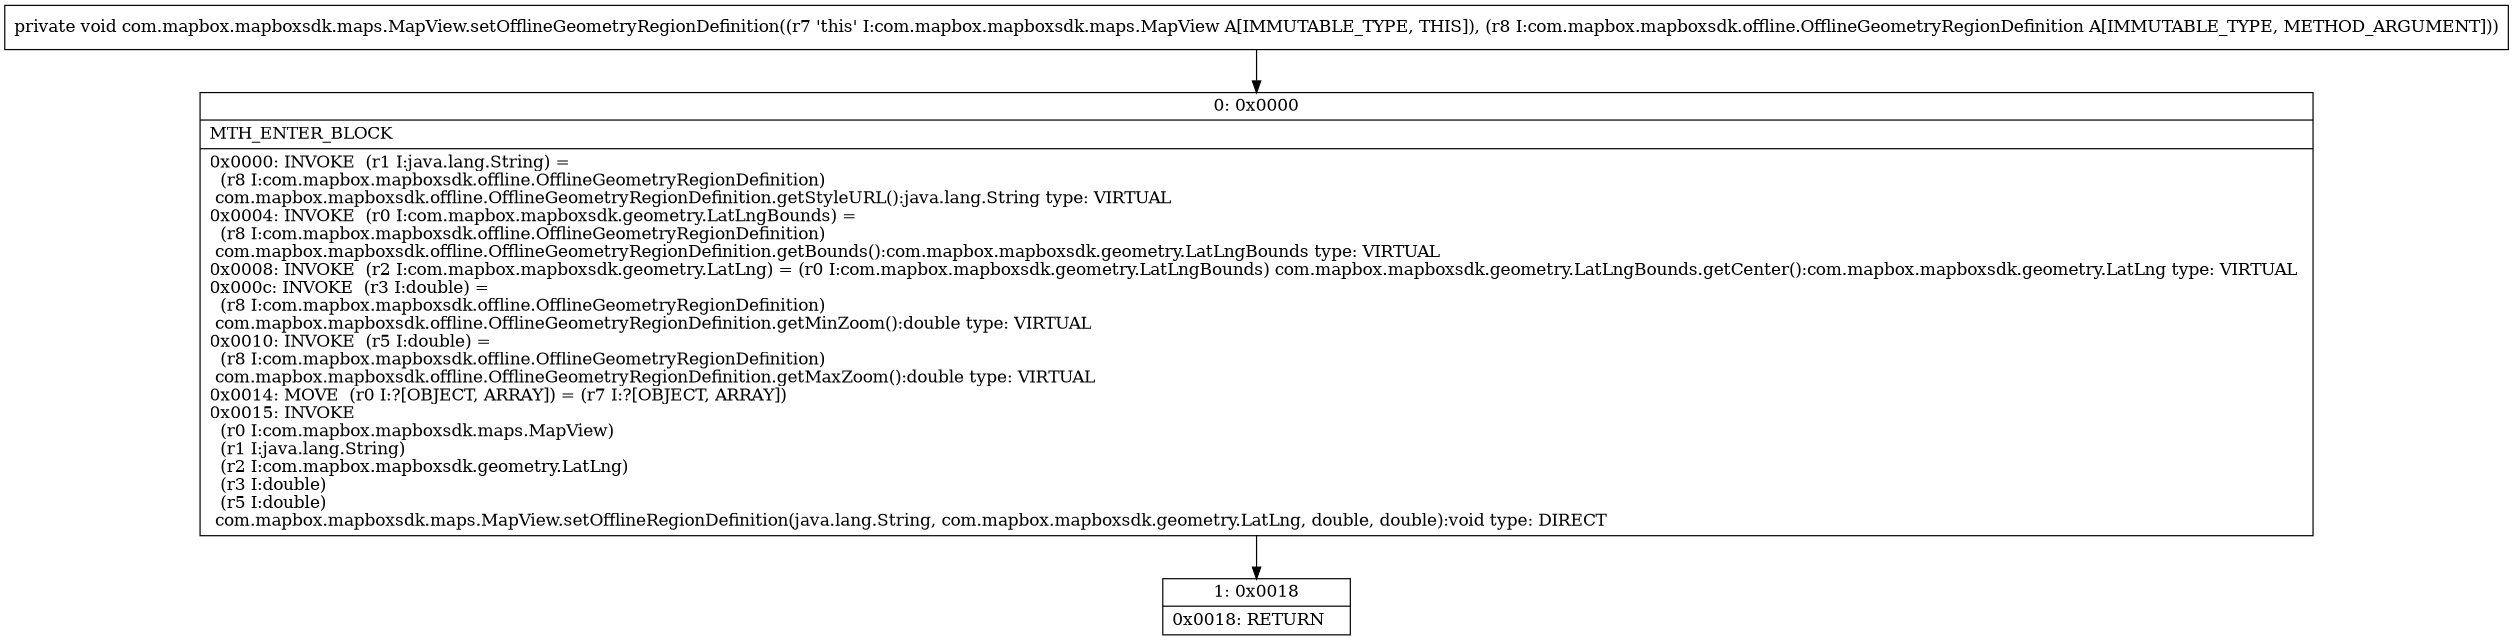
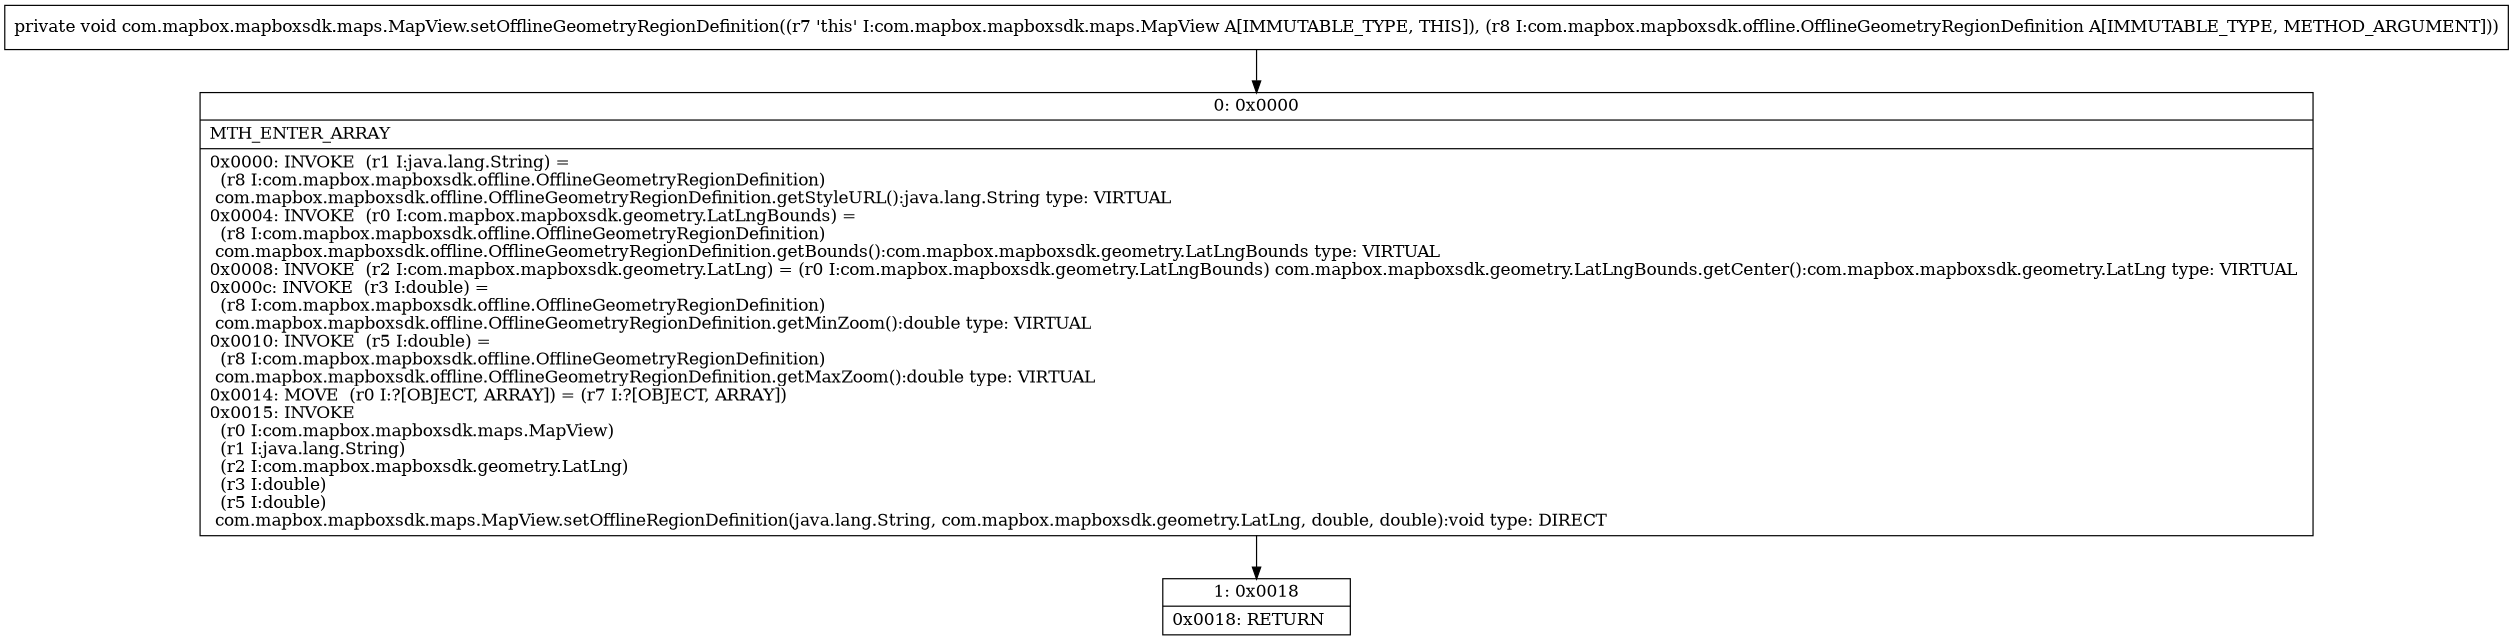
(302, 134) -> (300, 134)
